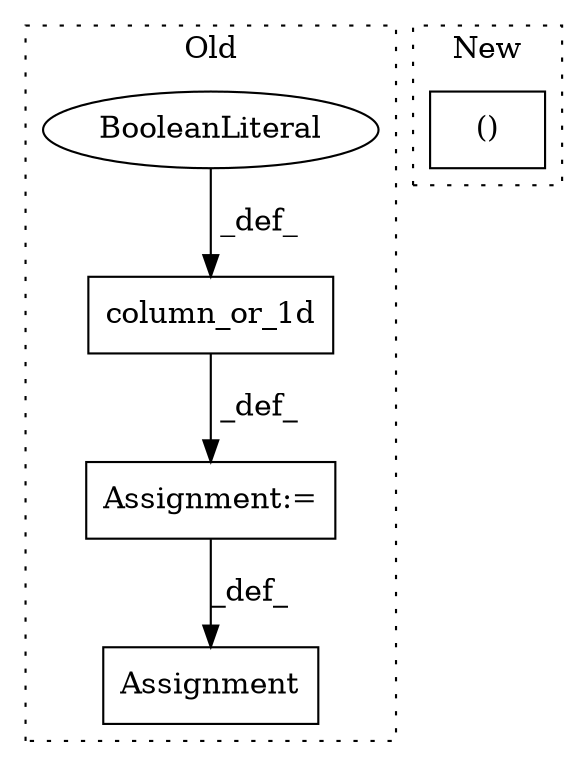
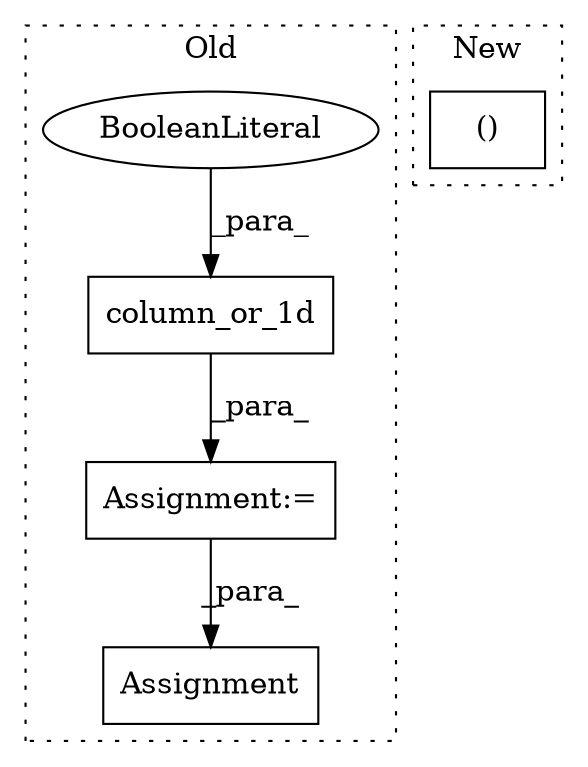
(260, 222) -> (260, 222)
(260, 408) -> (260, 408)
(250, 593) -> (250, 593)
